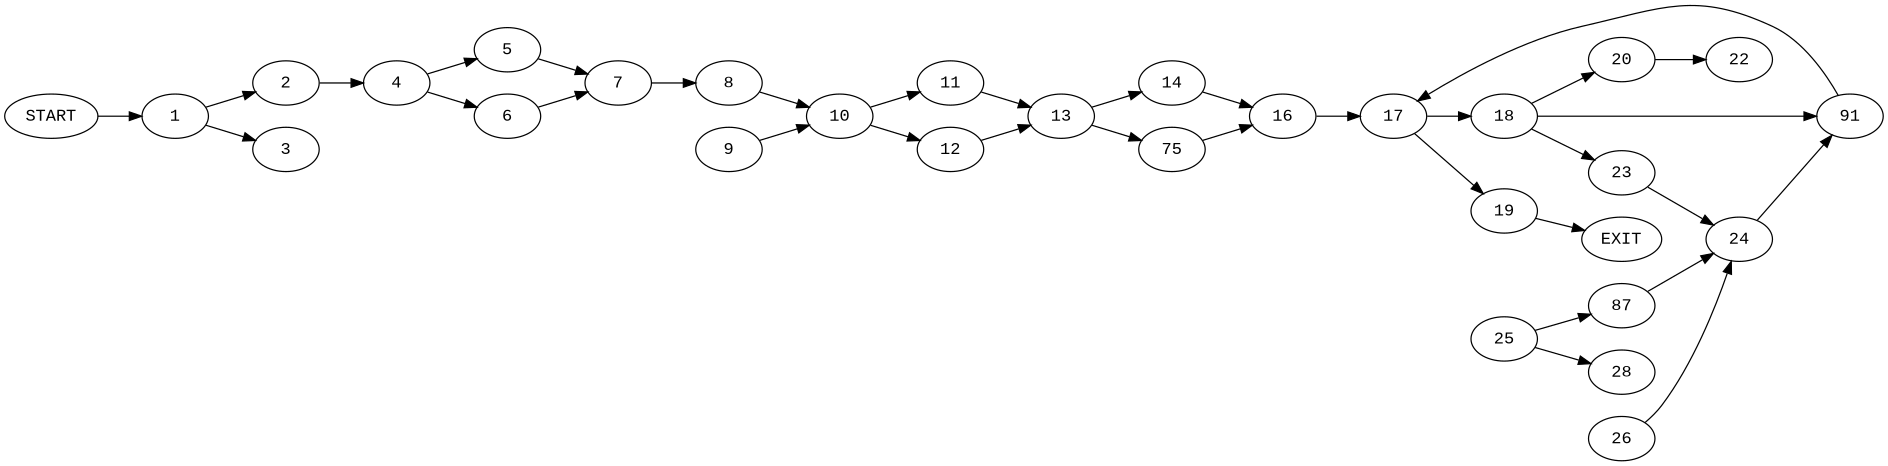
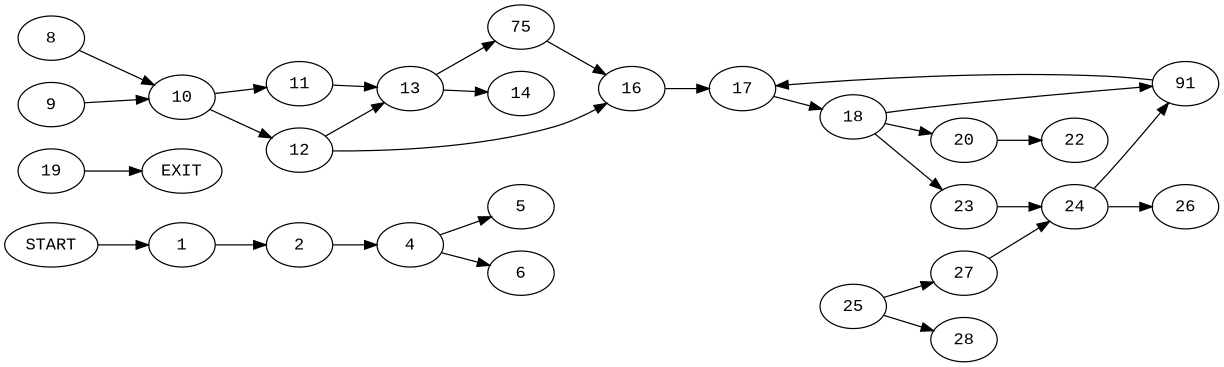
(618, 83) -> none
(1222, 98) -> (467, 144)
(286, 149) -> none
(1444, 160) -> none
(1622, 306) -> (964, 273)
(1694, 353) -> (1124, 207)
